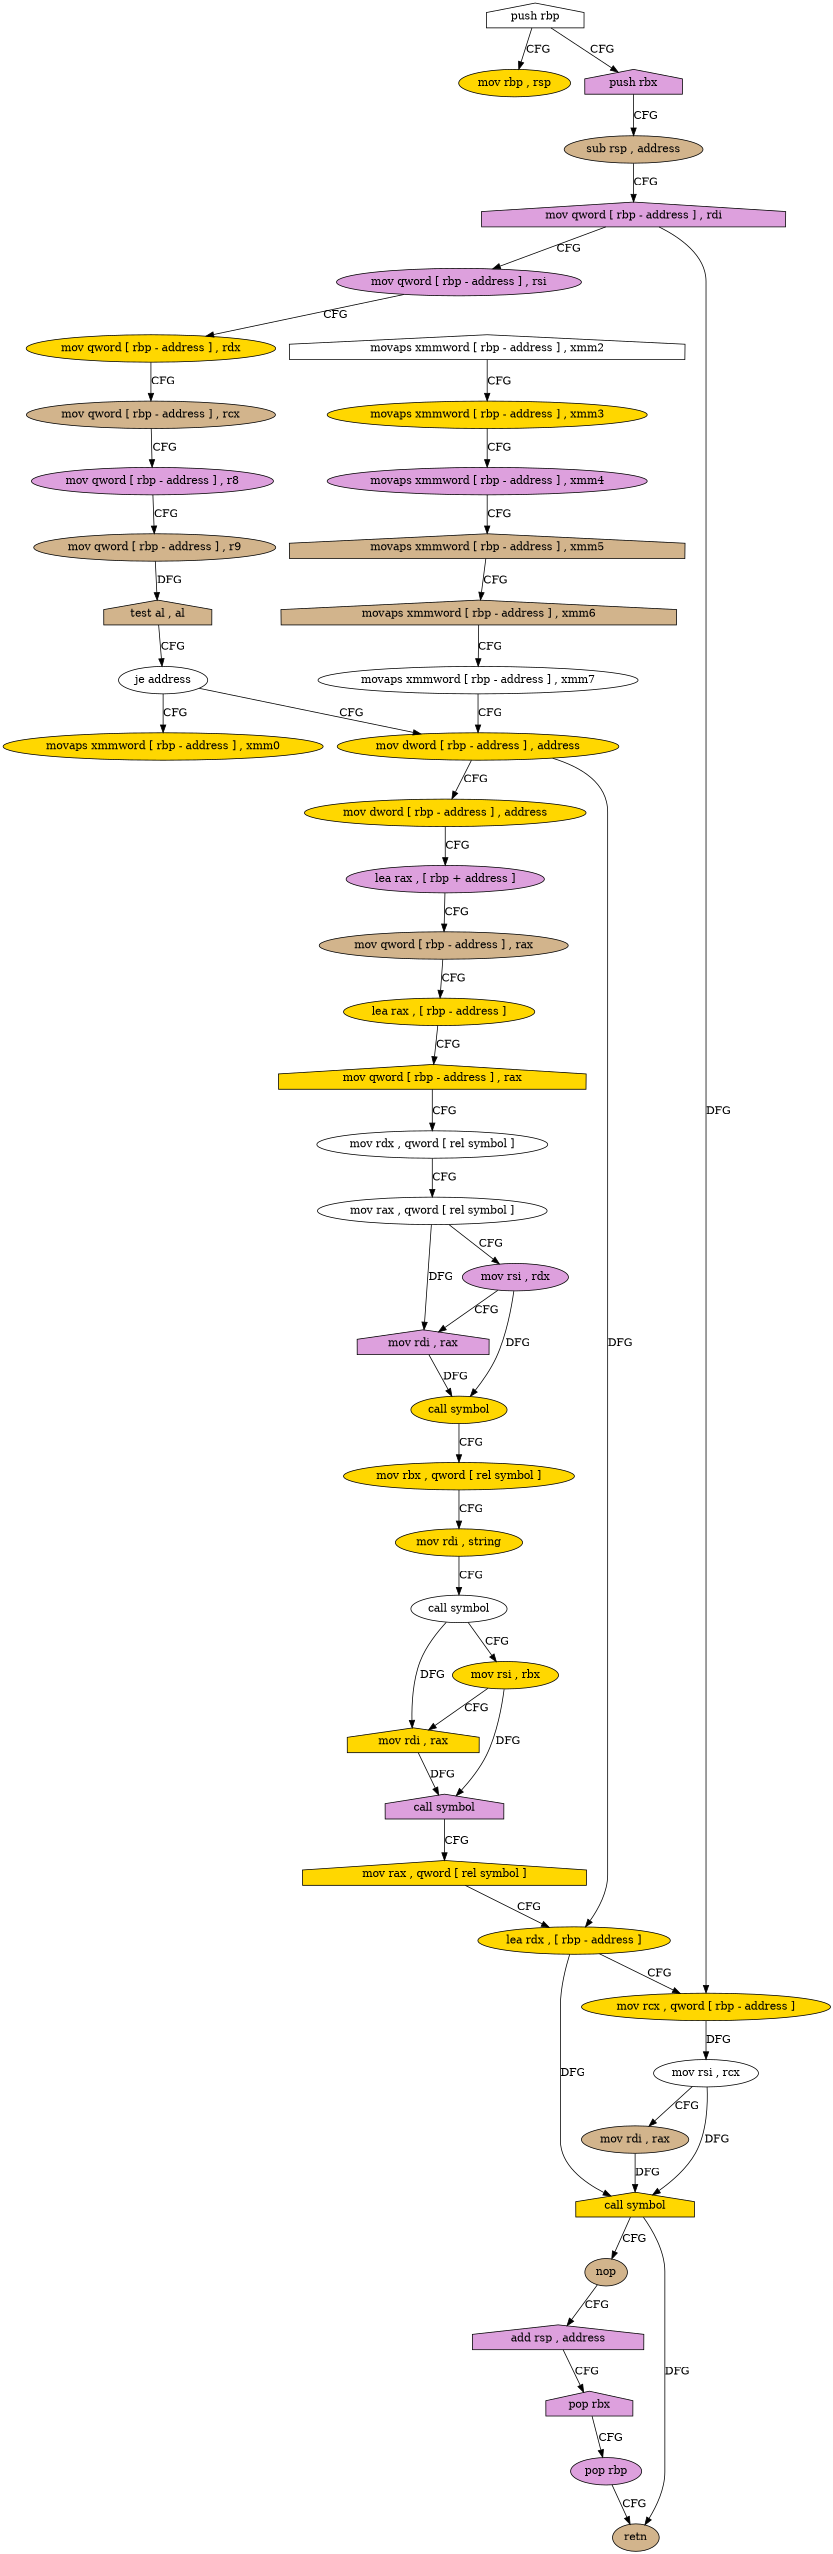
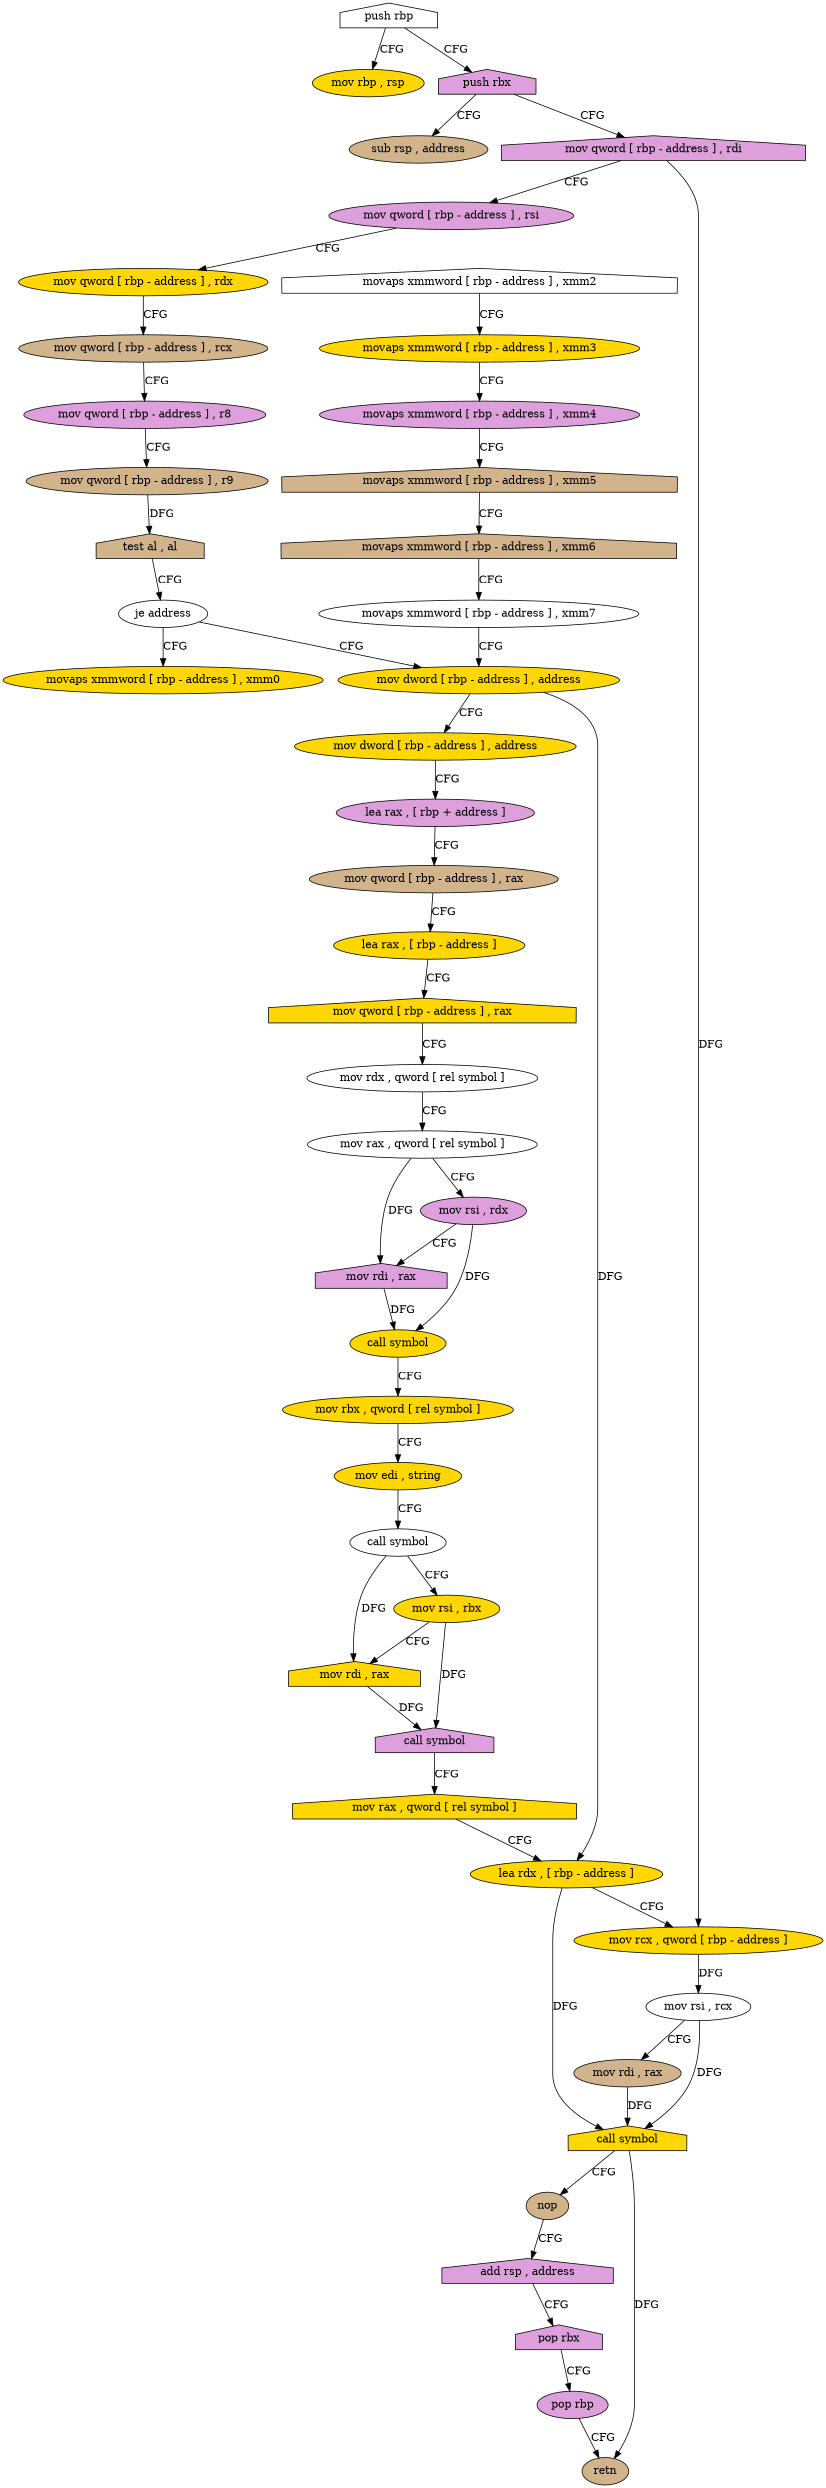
(634, 179) -> (566, 114)
(459, 1543) -> (398, 1476)
